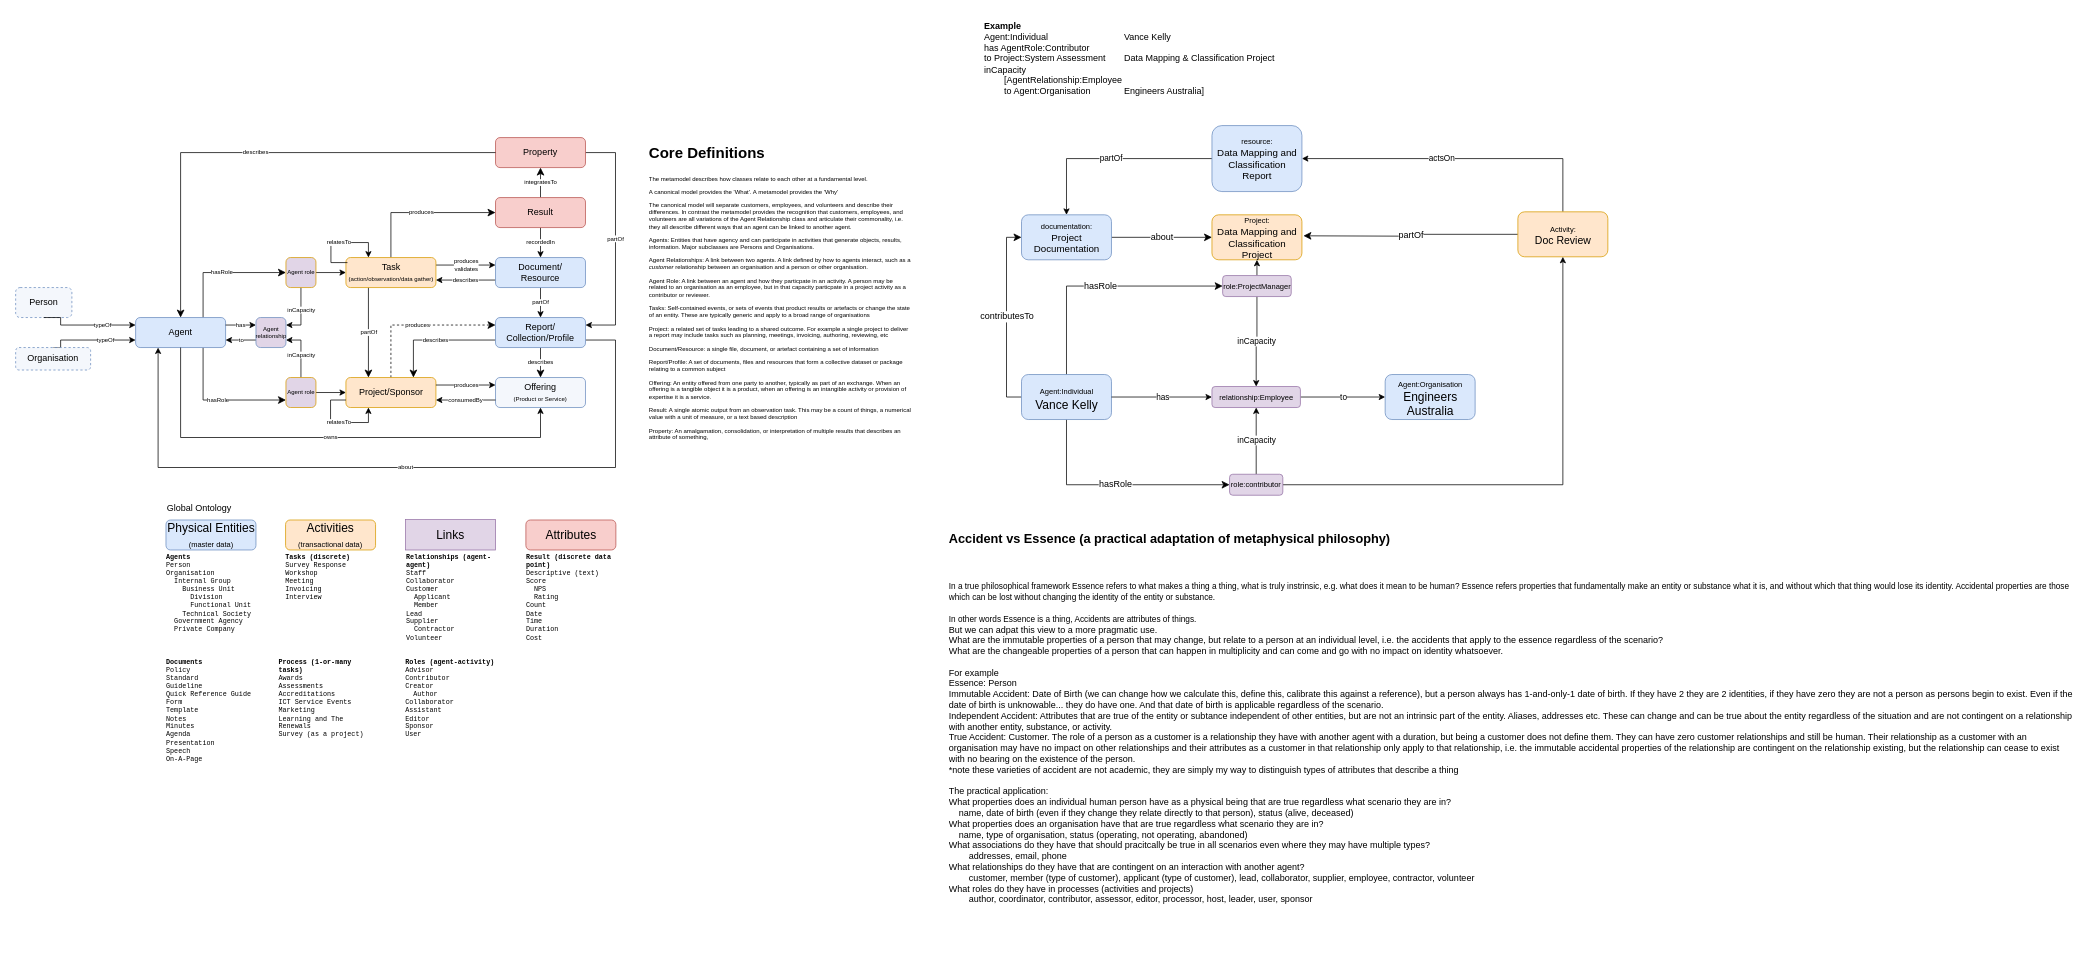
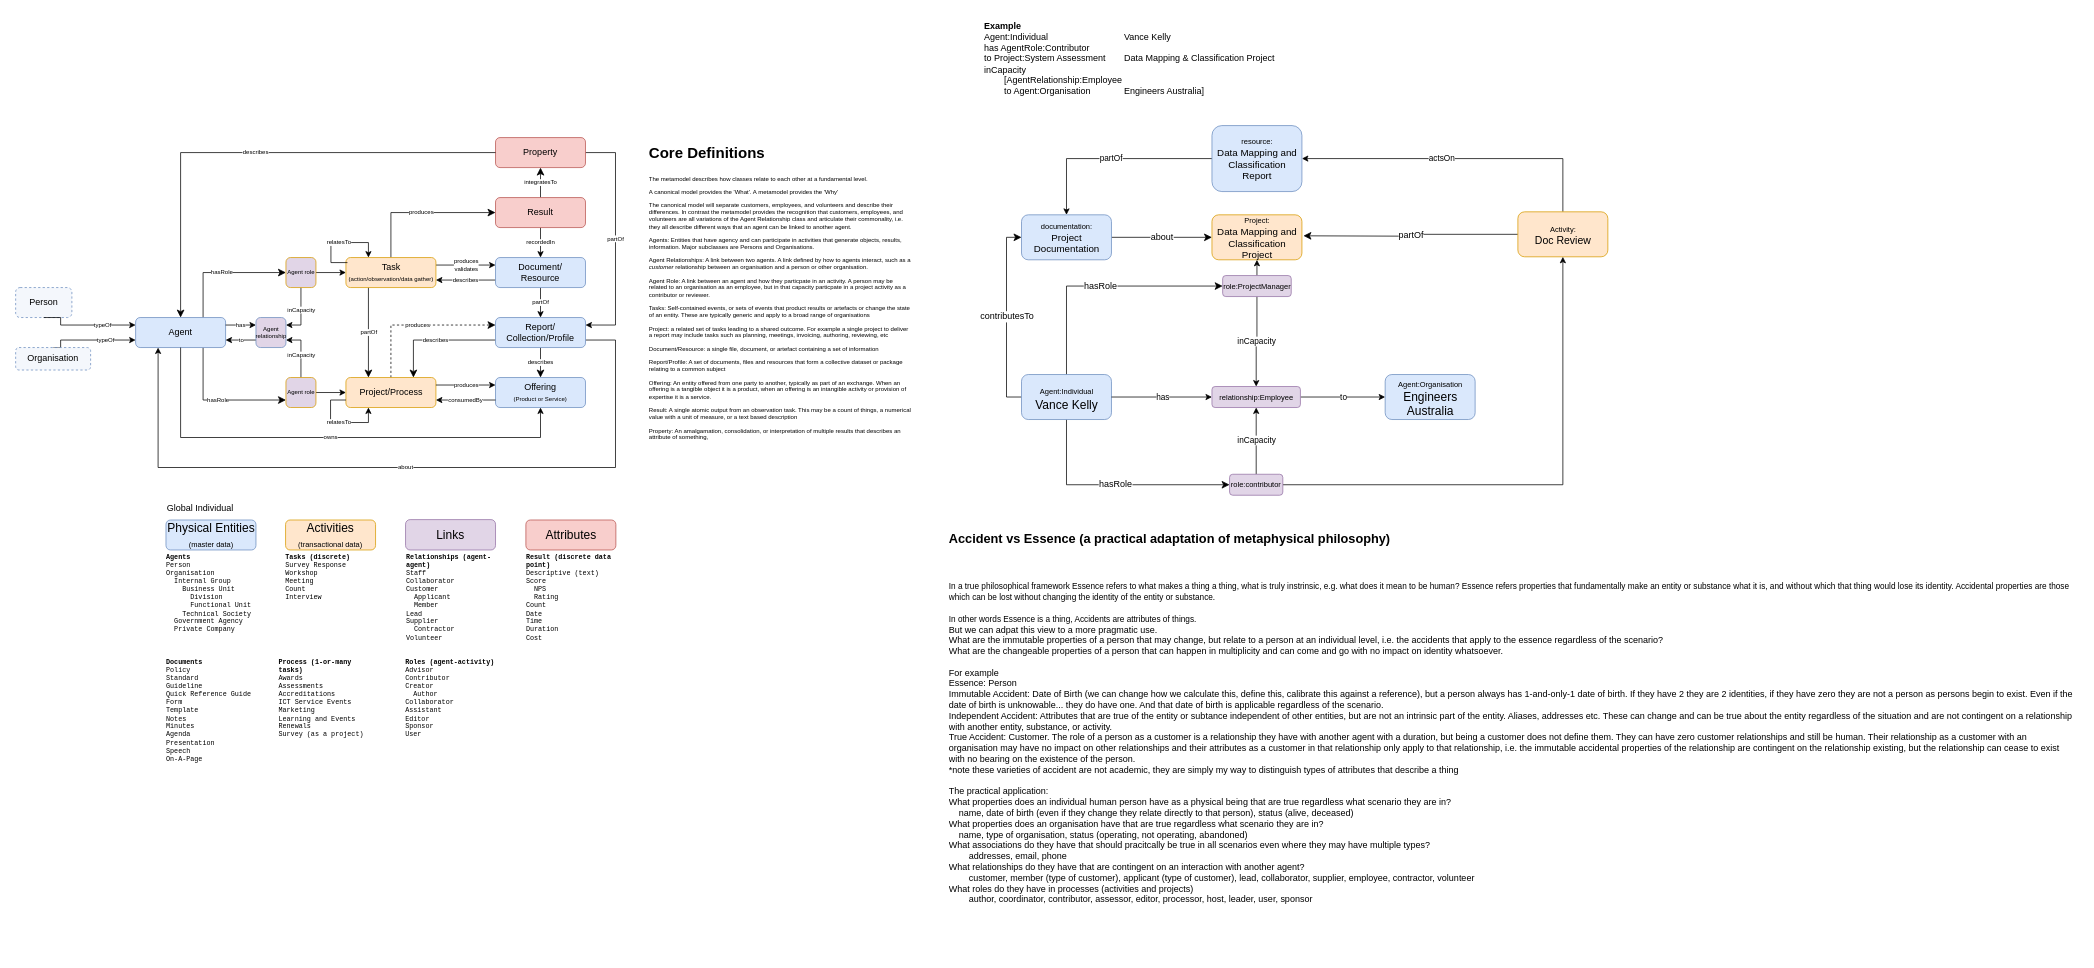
(391, 393) -> (391, 393)
(540, 393) -> (540, 393)
(200, 509) -> (203, 509)
(450, 535) -> (450, 535)
(314, 578) -> (314, 578)
(324, 695) -> (324, 695)
